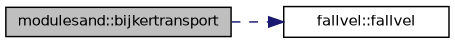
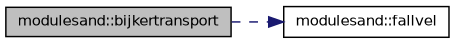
(366, 22) -> (366, 22)
